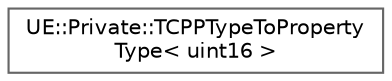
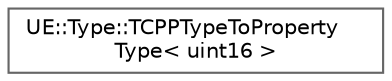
(196, 41) -> (196, 41)
